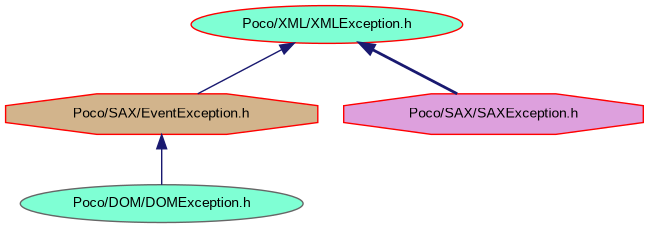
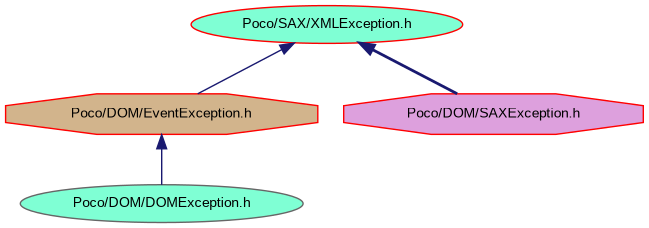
(327, 24) -> (327, 24)
(162, 114) -> (162, 114)
(493, 114) -> (493, 114)
